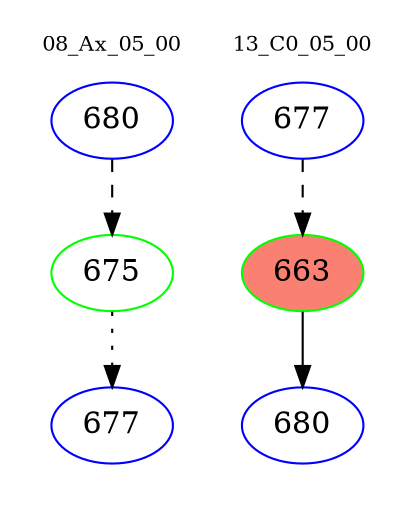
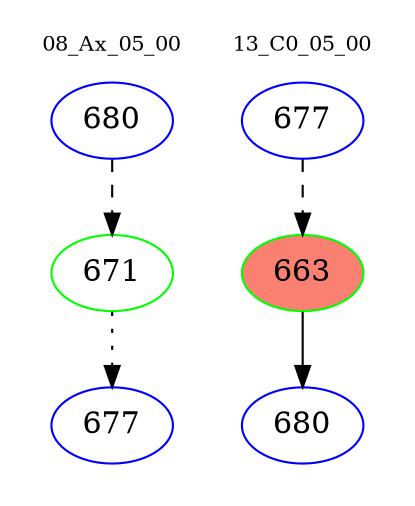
(112, 273) -> (112, 273)
